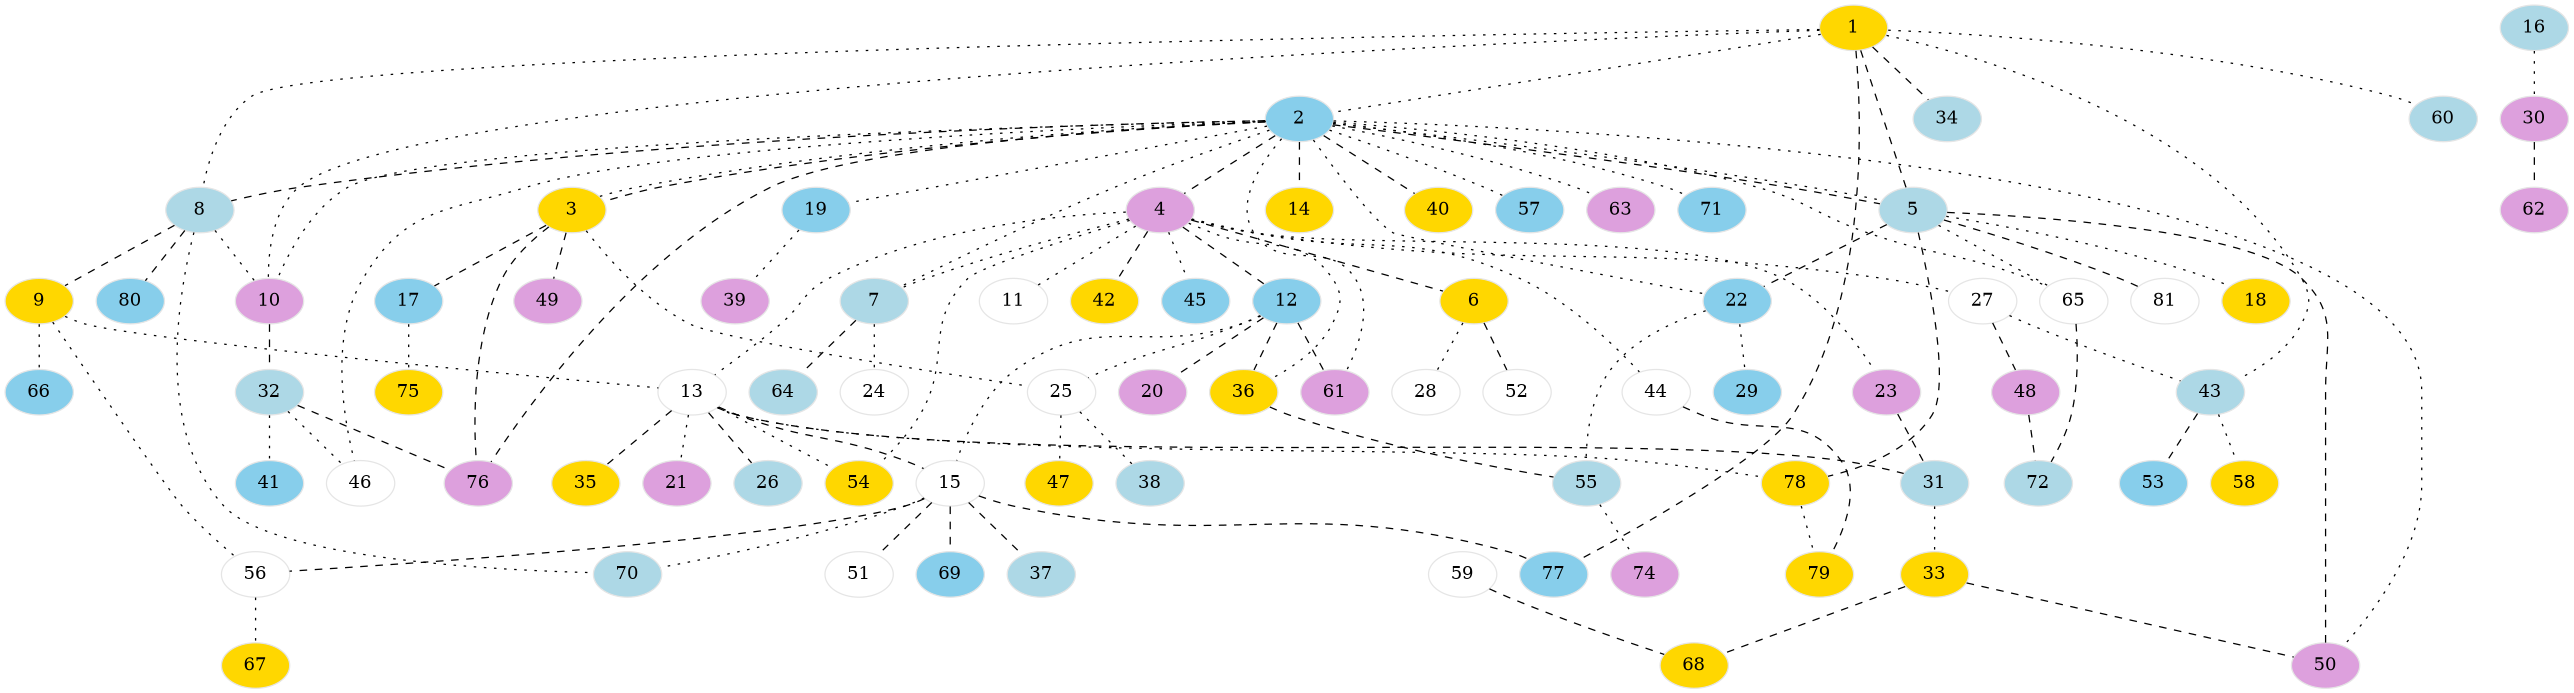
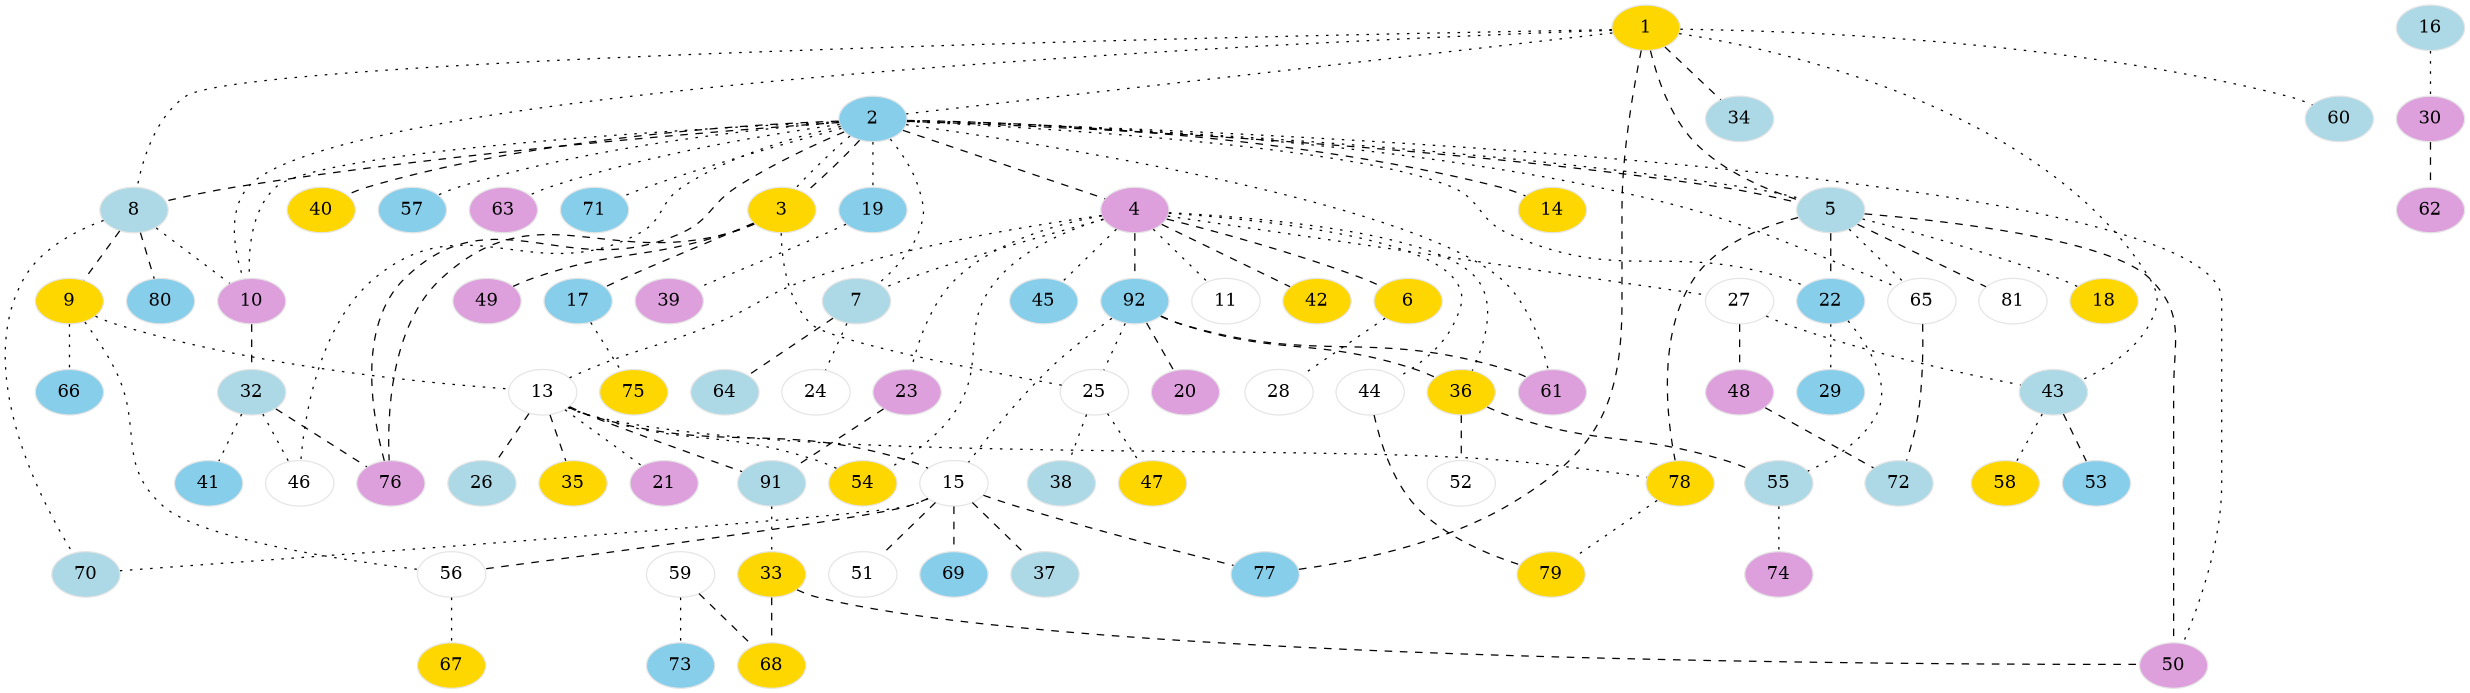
(1287, 301) -> (1135, 301)
(1495, 346) -> (1461, 438)
(1935, 483) -> (772, 483)
none -> (681, 666)
